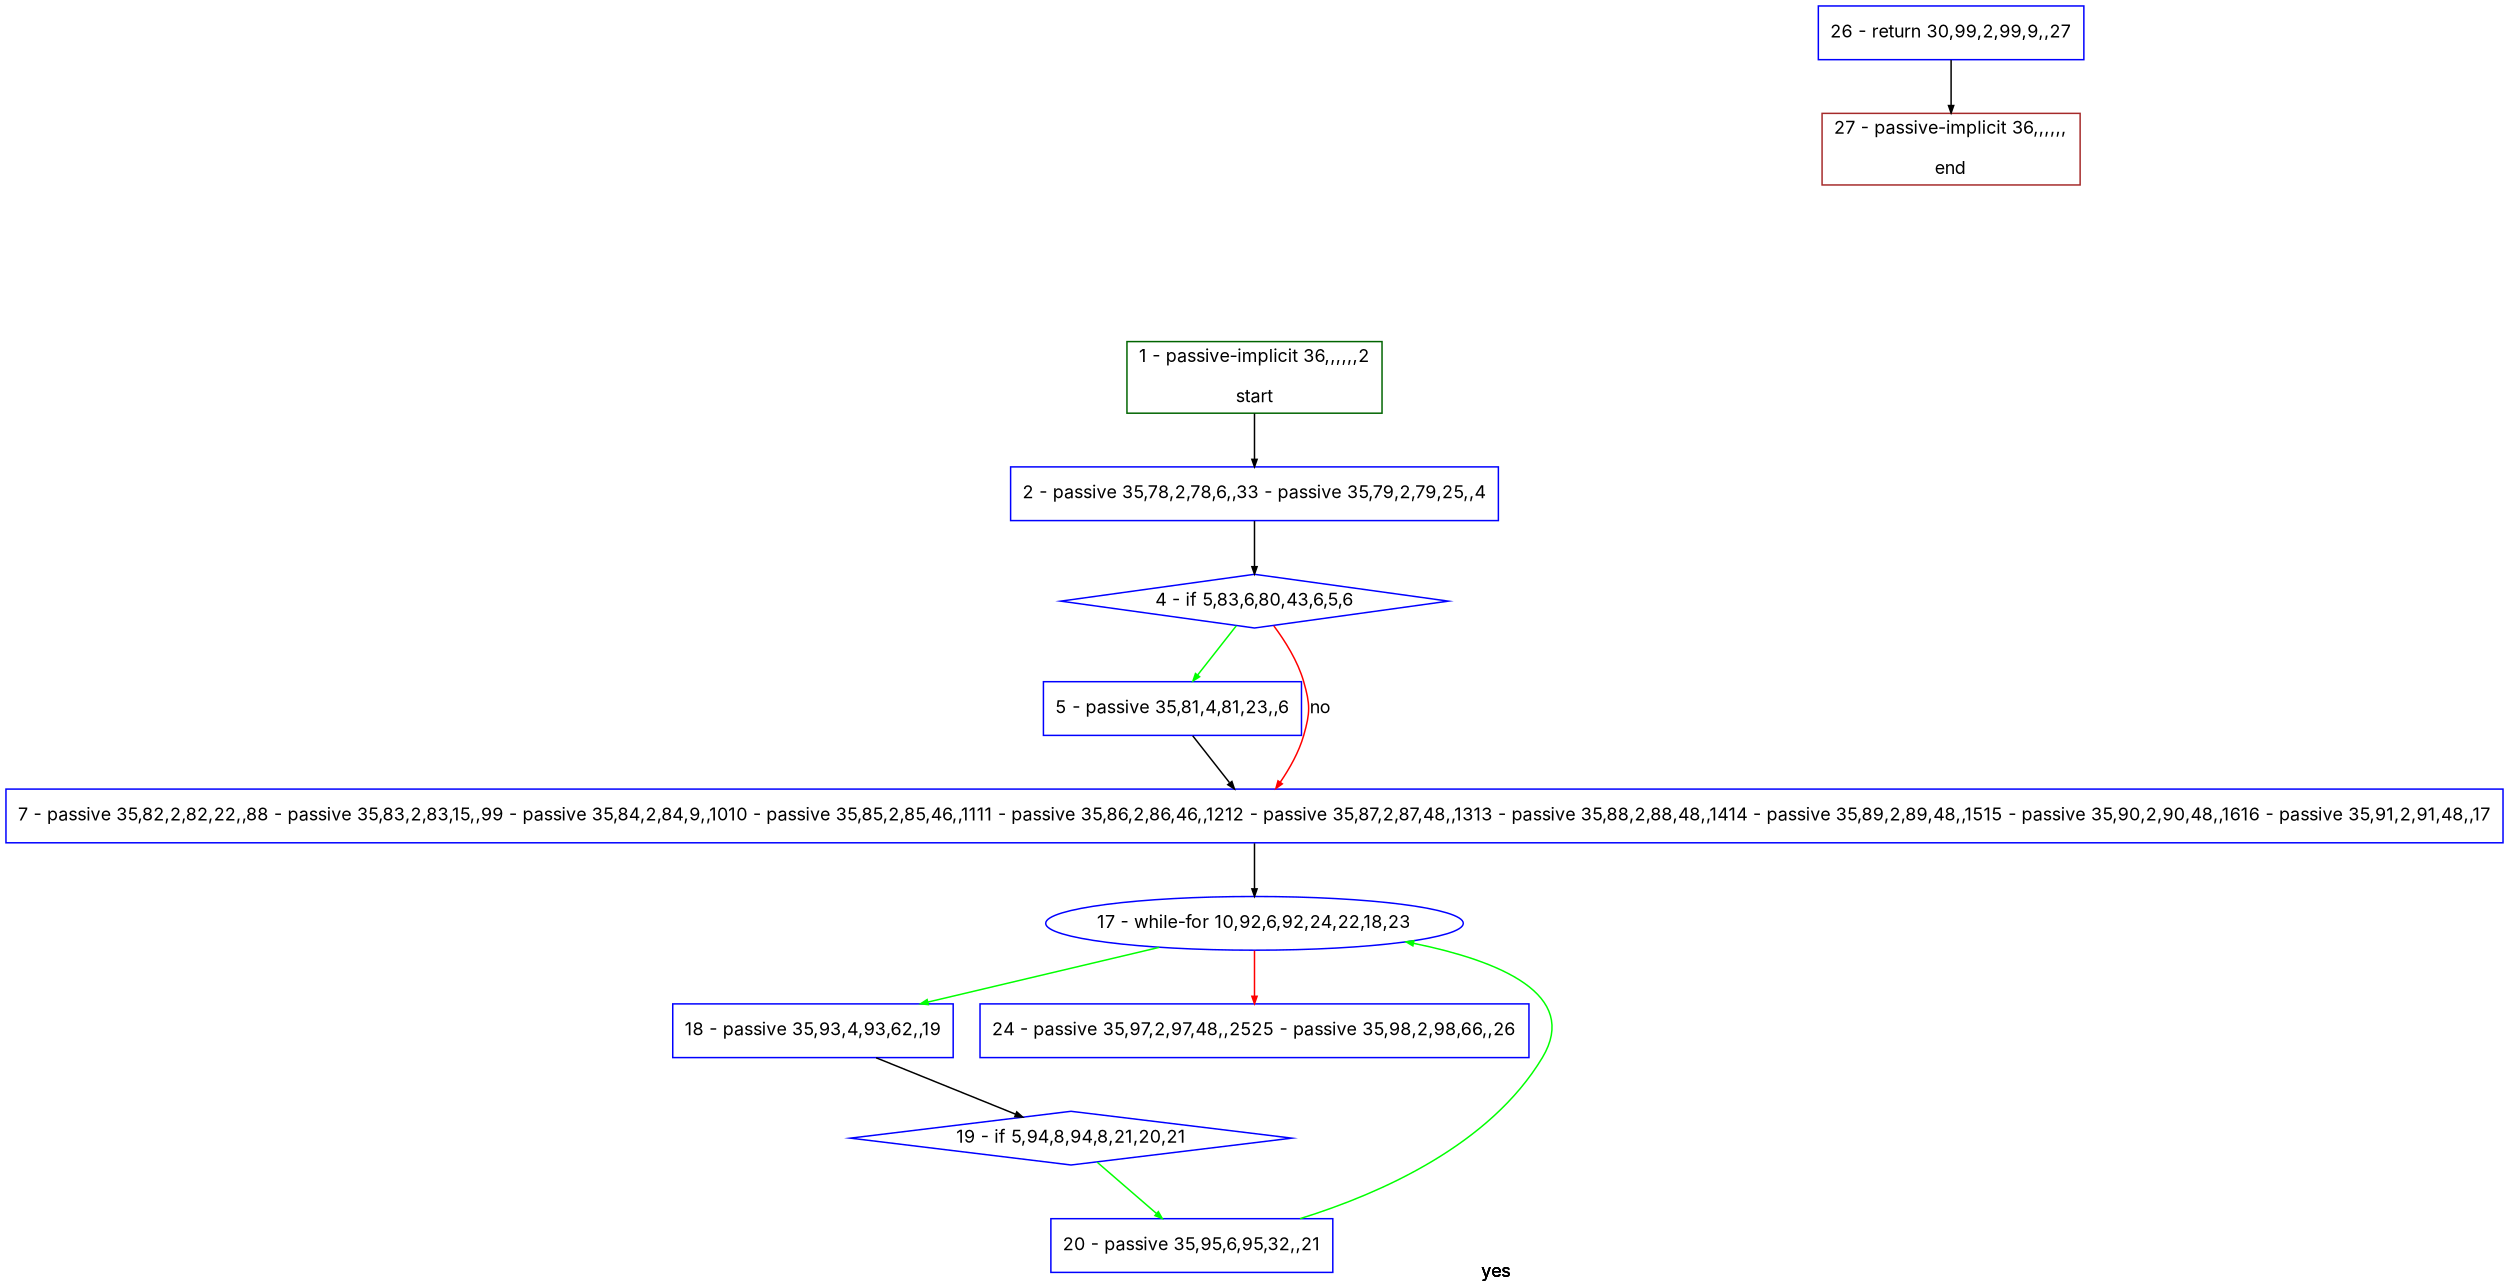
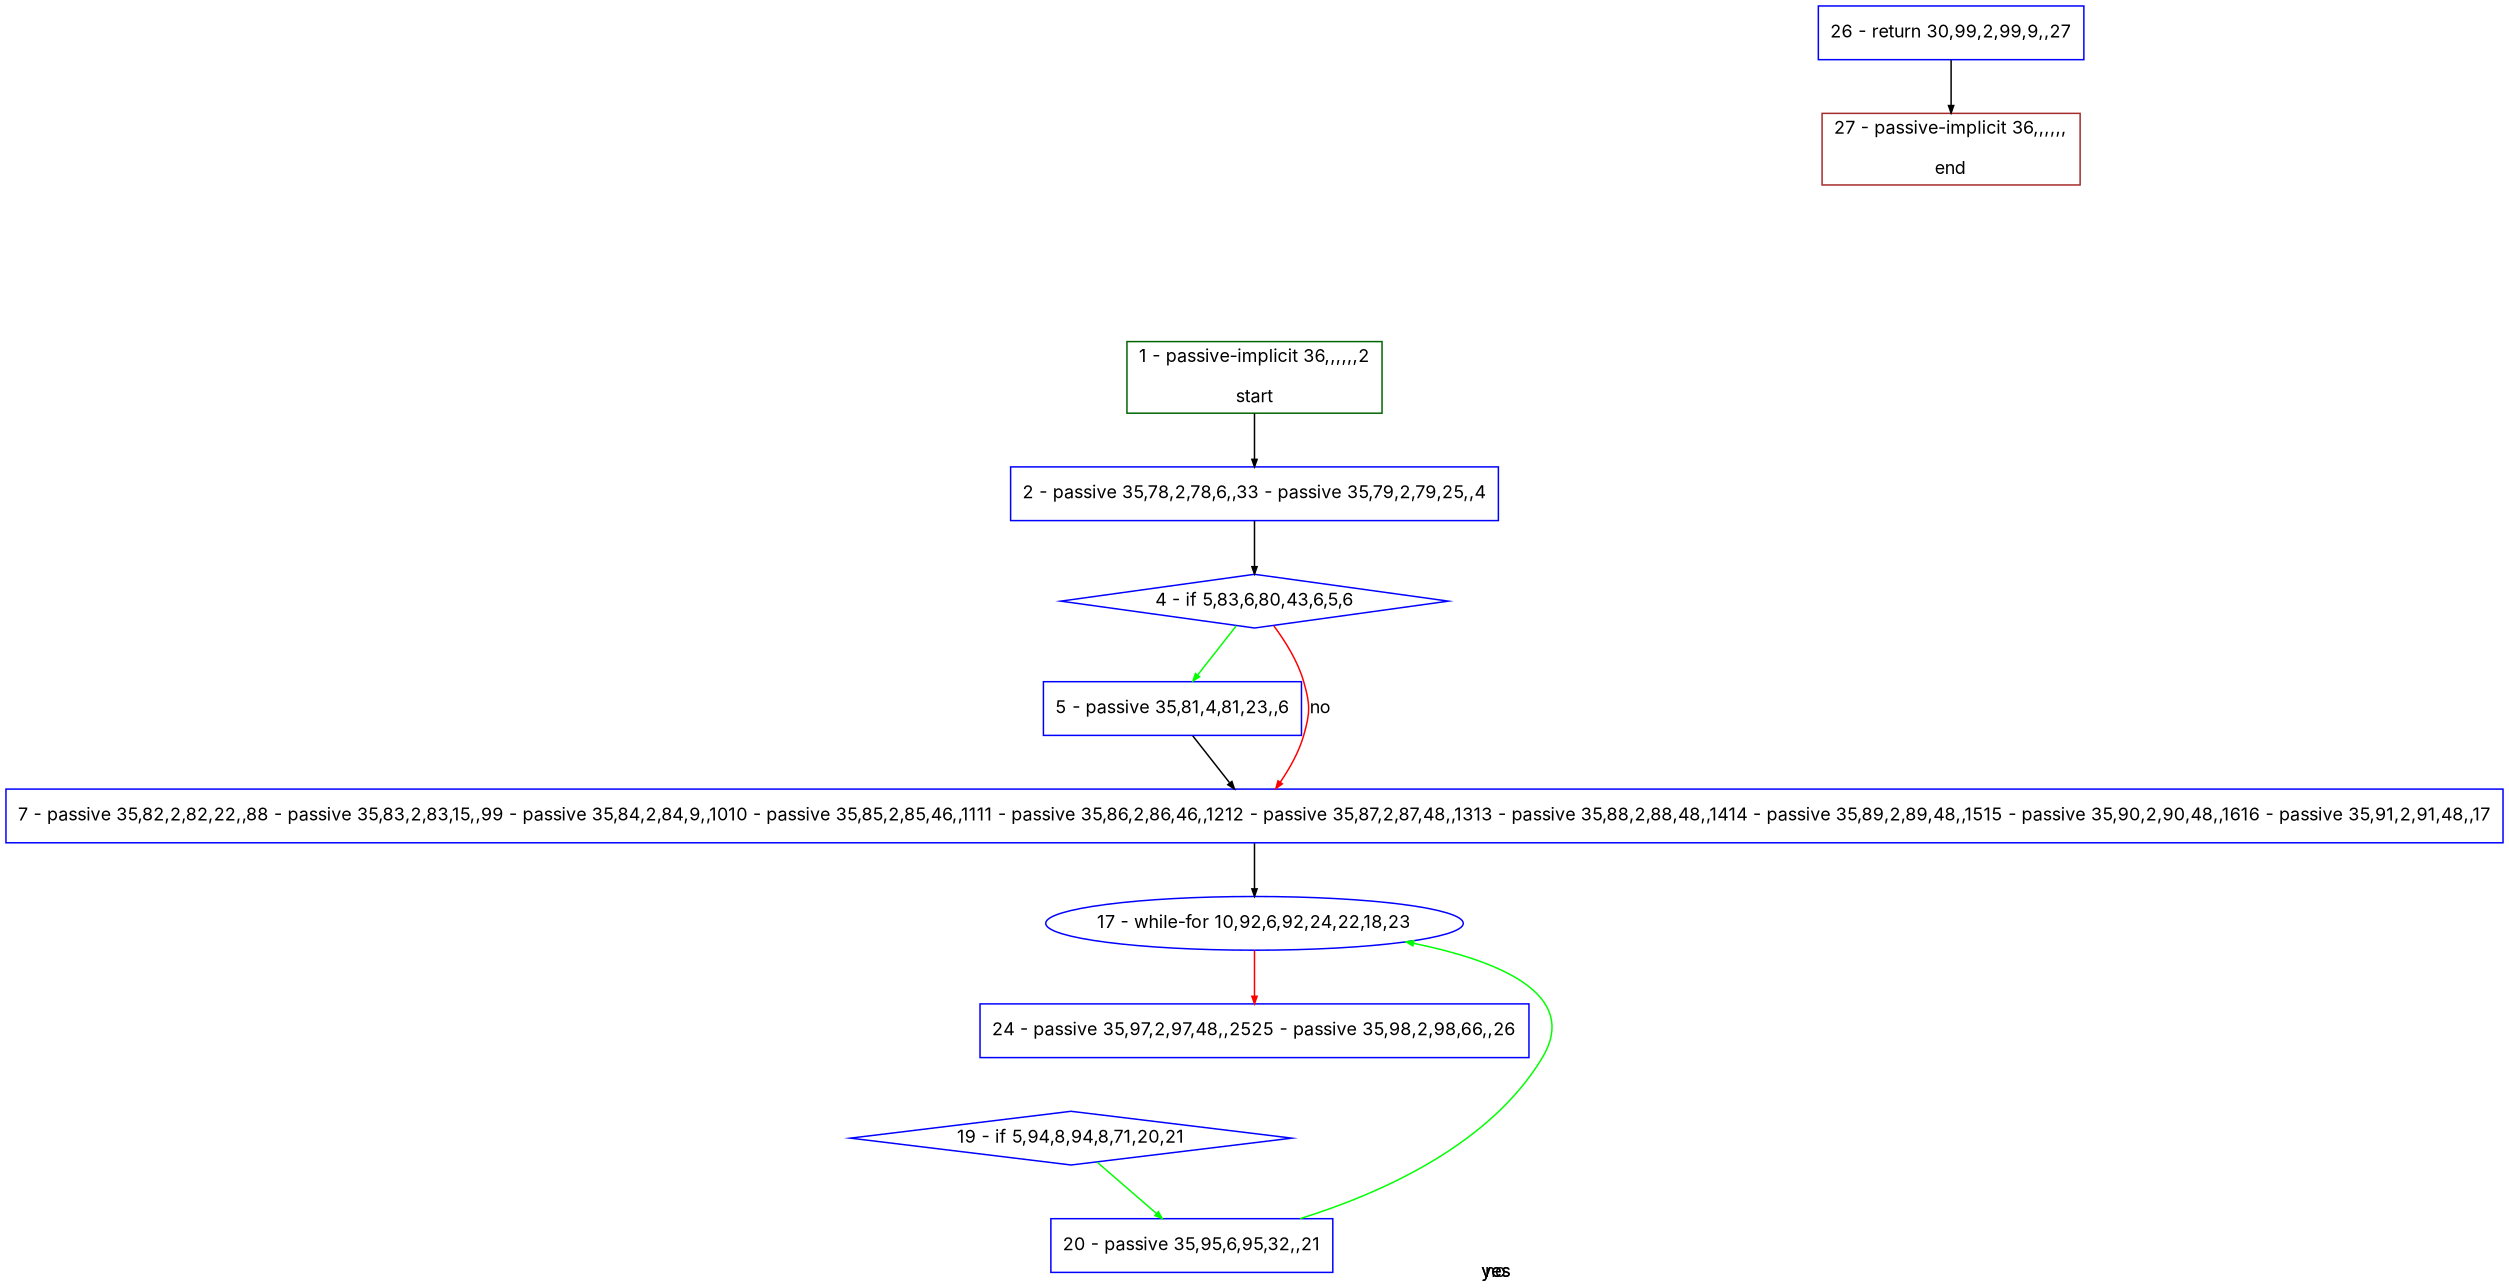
(813, 1031) -> none
(1071, 1138) -> (1071, 1138)
(1496, 1272) -> (1496, 1272)
